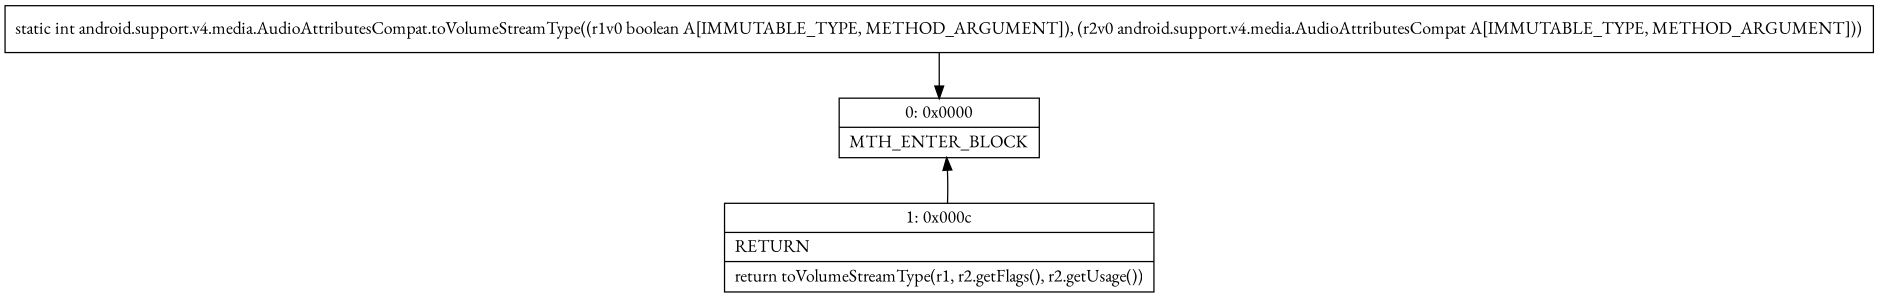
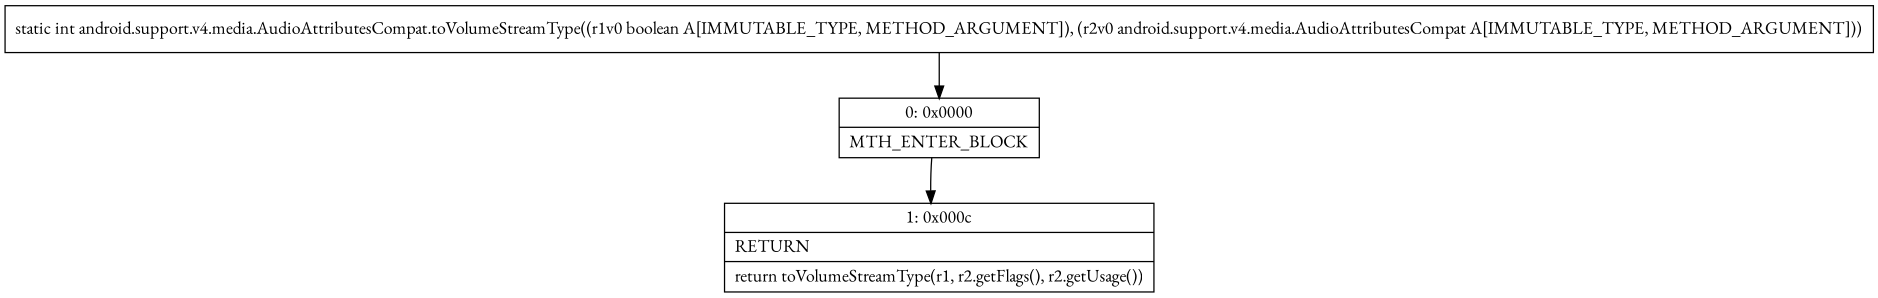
(948, 187) -> (931, 174)
